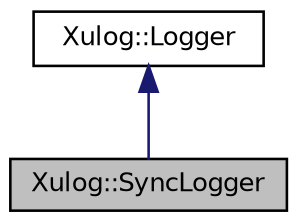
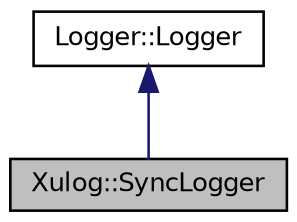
(149, 39) -> (149, 39)
